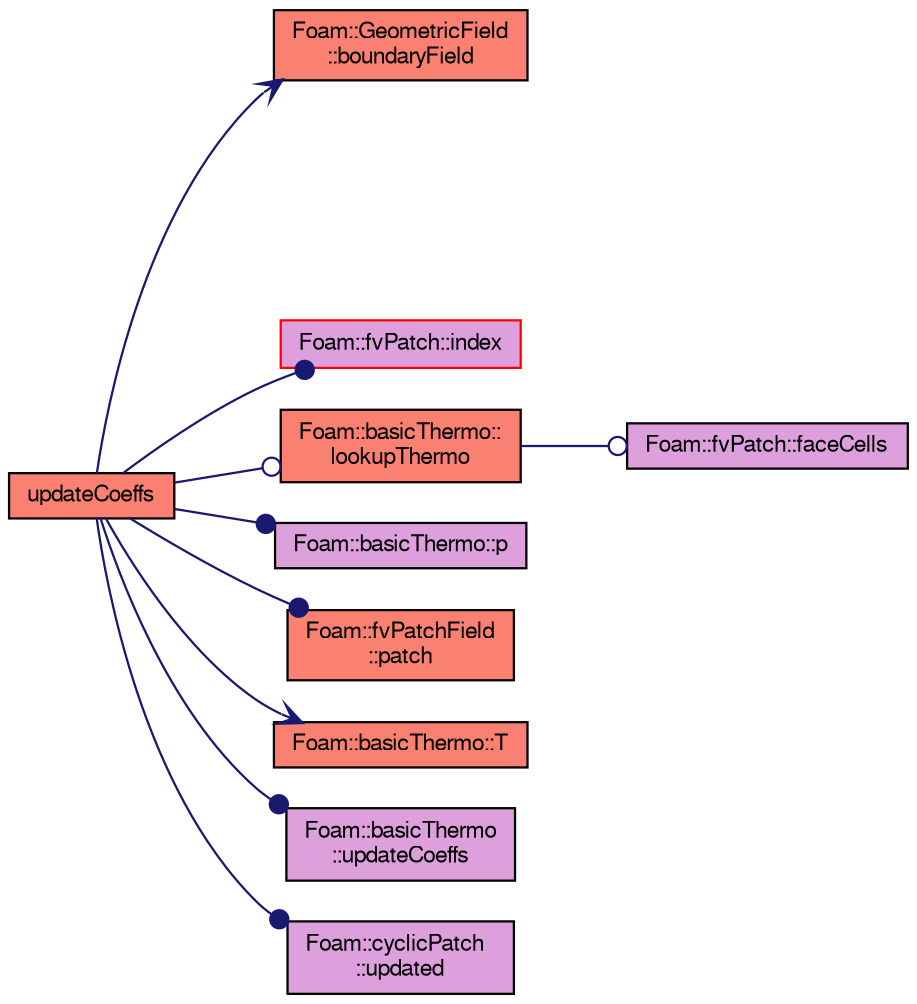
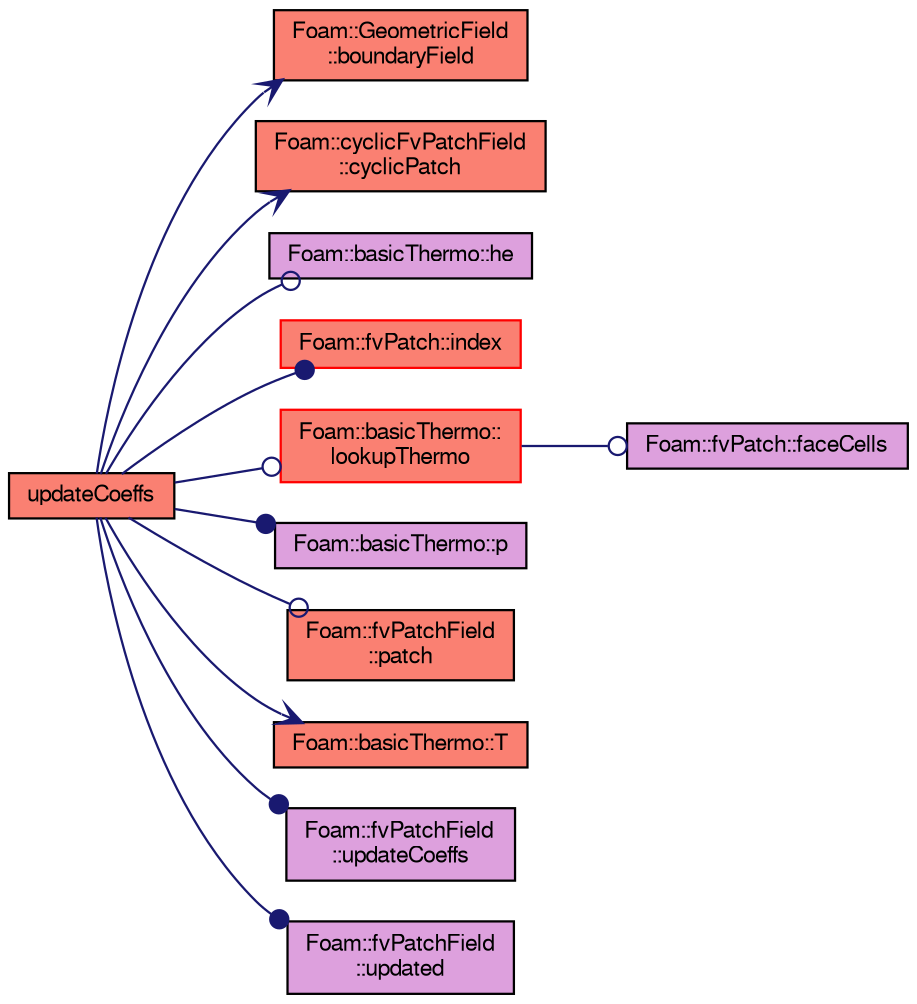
none -> (401, 156)
none -> (401, 256)
(401, 344) -> (401, 344)
(401, 446) -> (401, 446)
(208, 564) -> (208, 564)
(401, 844) -> (401, 844)
(401, 958) -> (401, 958)
